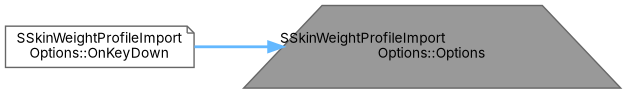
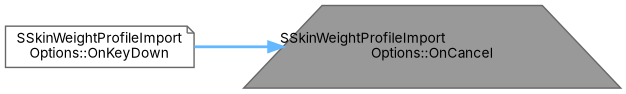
(432, 47) -> (432, 47)
